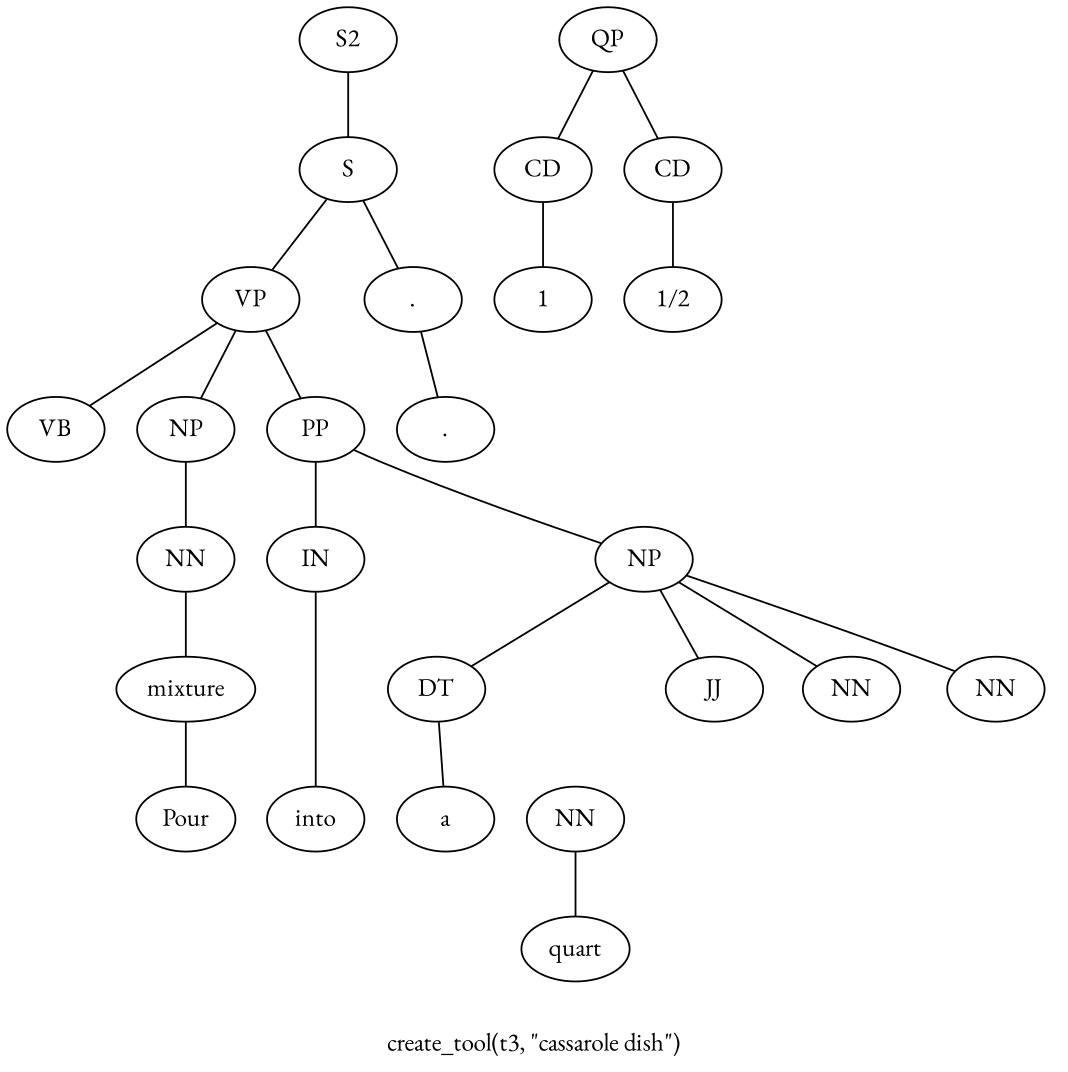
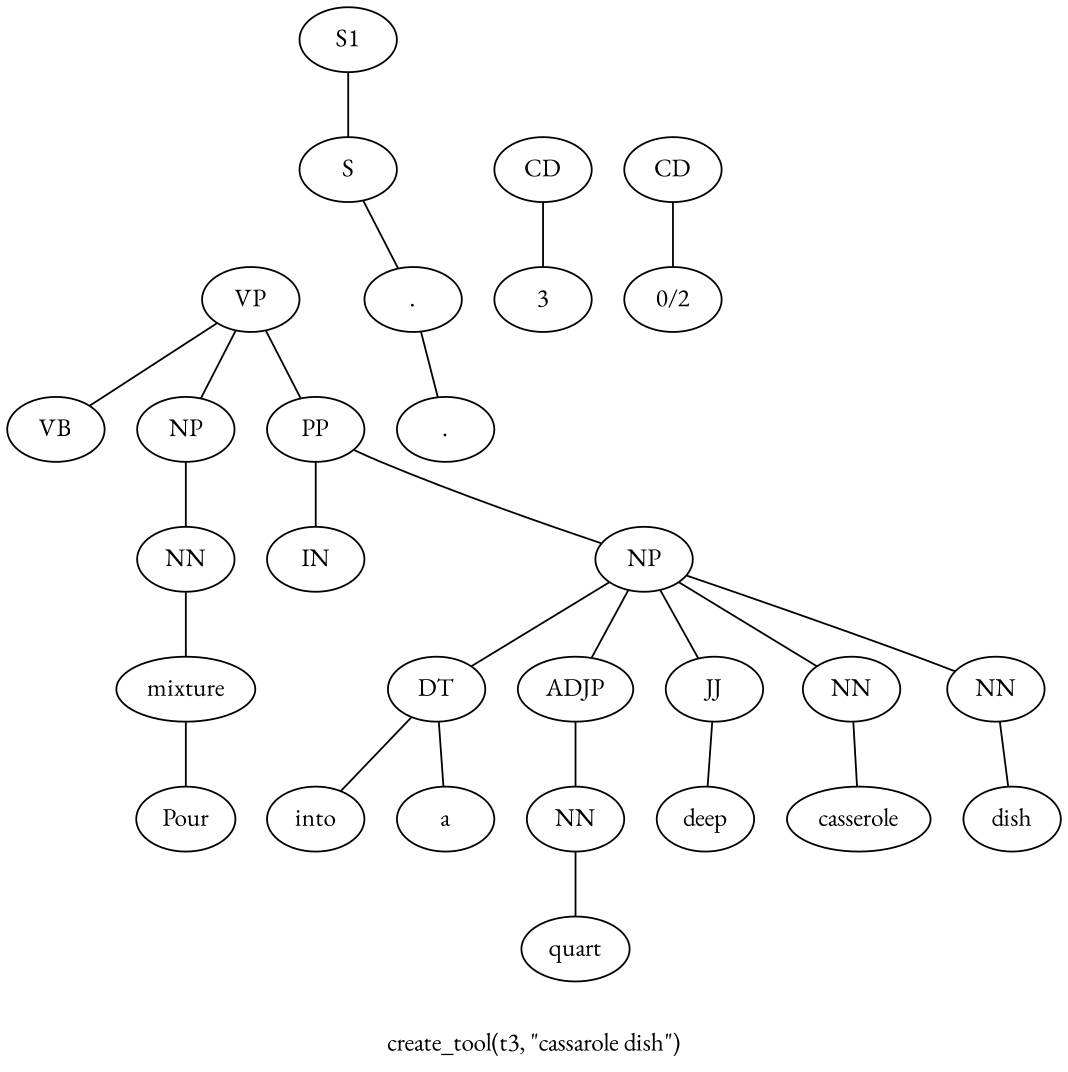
(348, 40) -> (348, 40)
(608, 40) -> none
(299, 235) -> none
(543, 299) -> (543, 299)
(673, 299) -> (673, 299)
(316, 689) -> (376, 754)
none -> (576, 689)
none -> (705, 819)
none -> (859, 819)
none -> (1012, 819)
